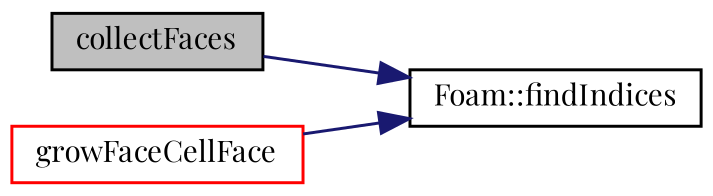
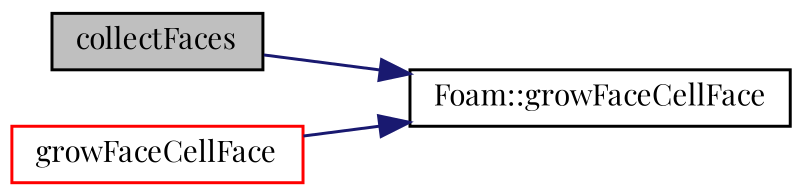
(556, 98) -> (600, 98)
